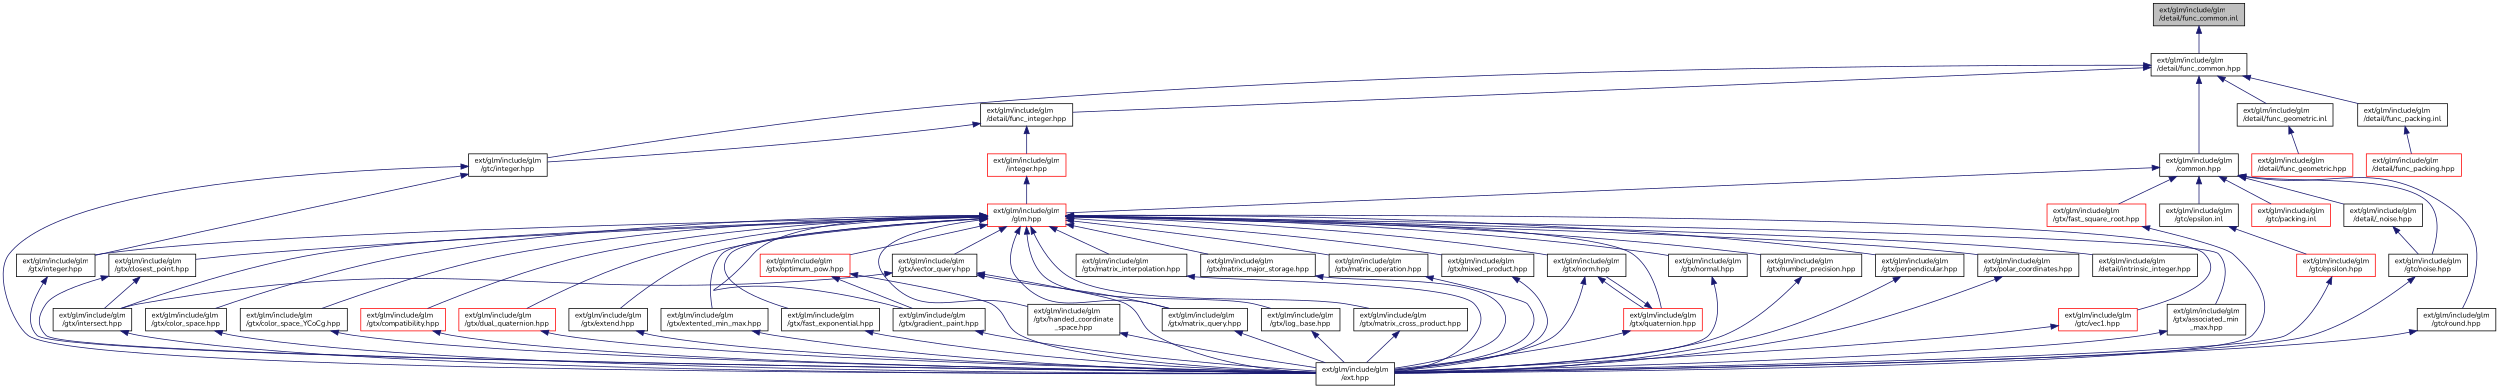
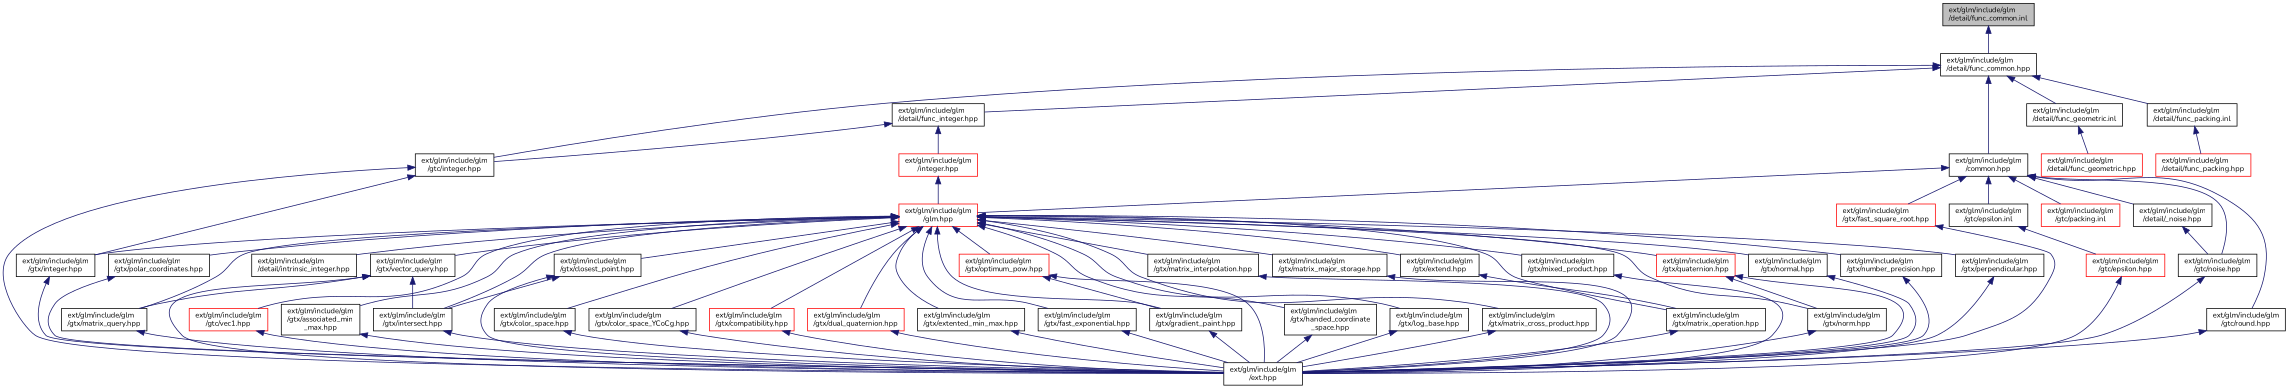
(1624, 295) -> none
(979, 362) -> (1581, 291)
